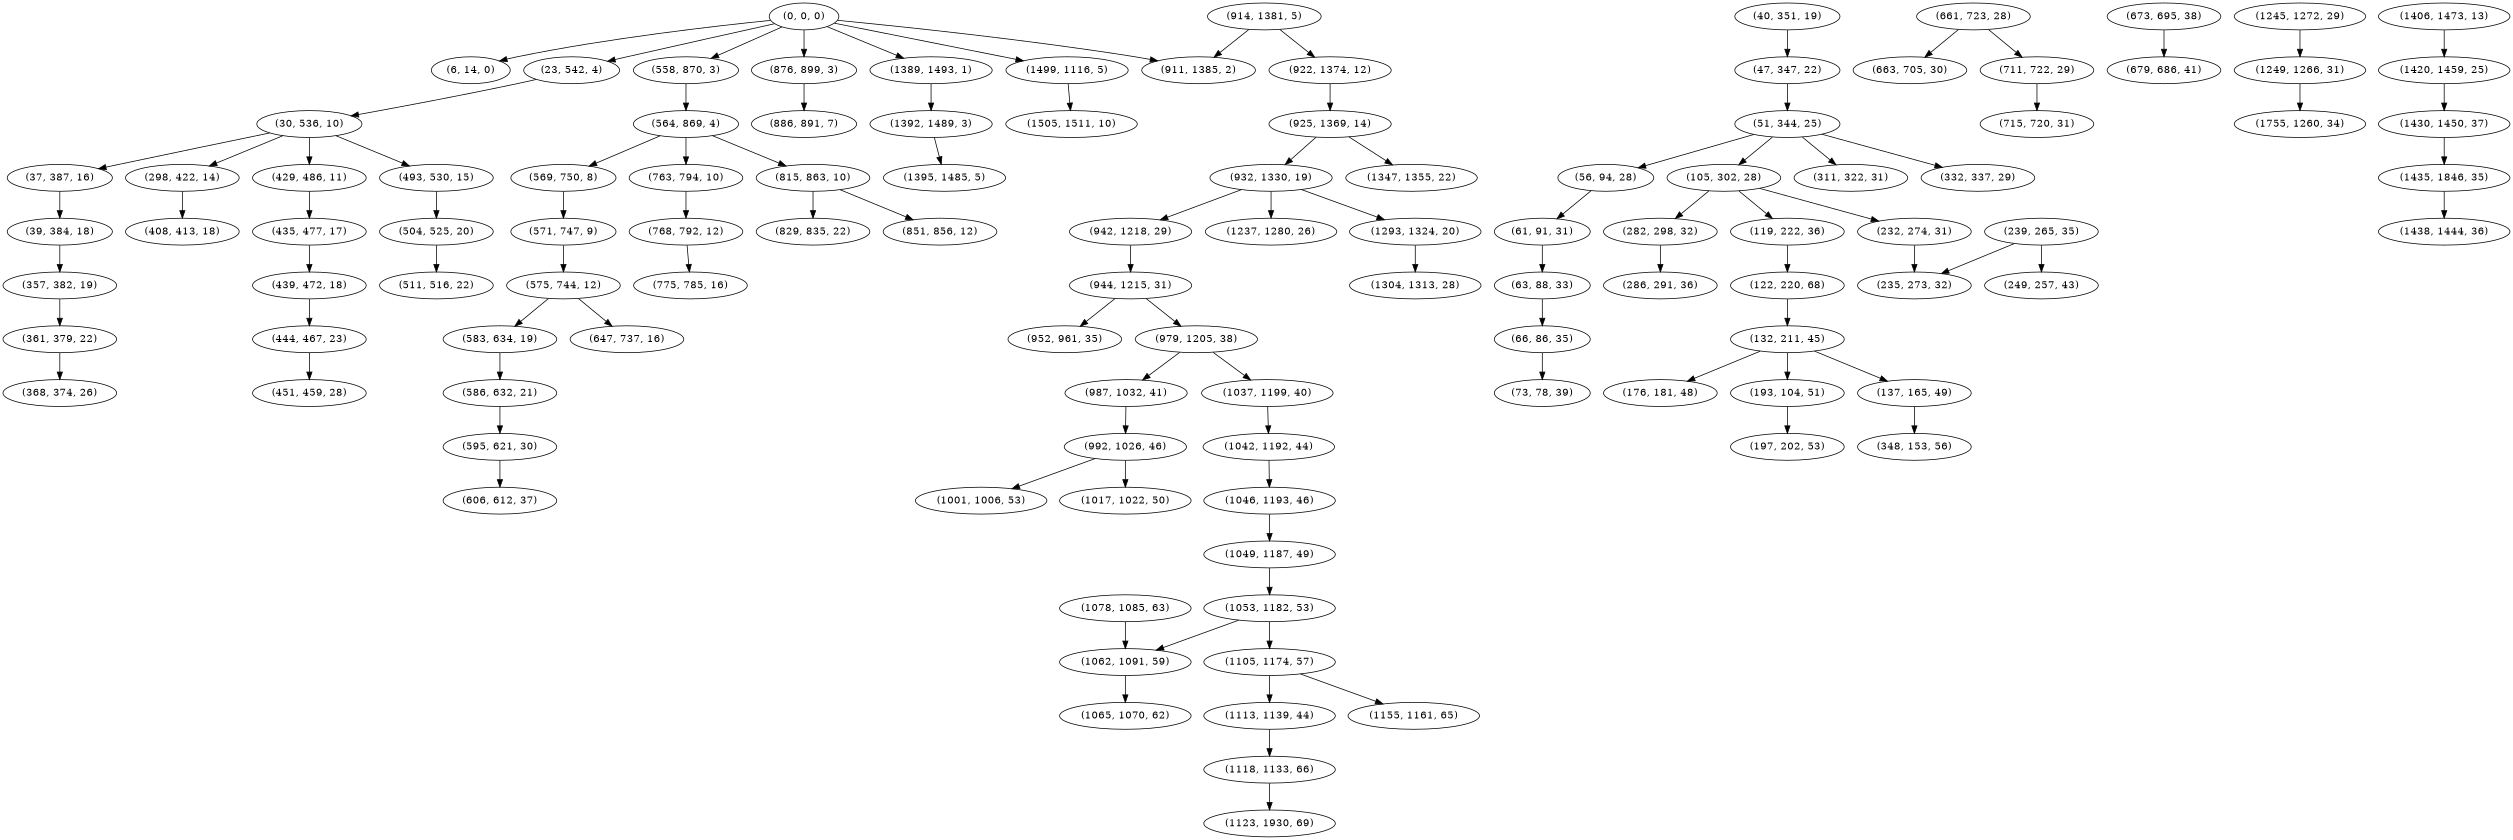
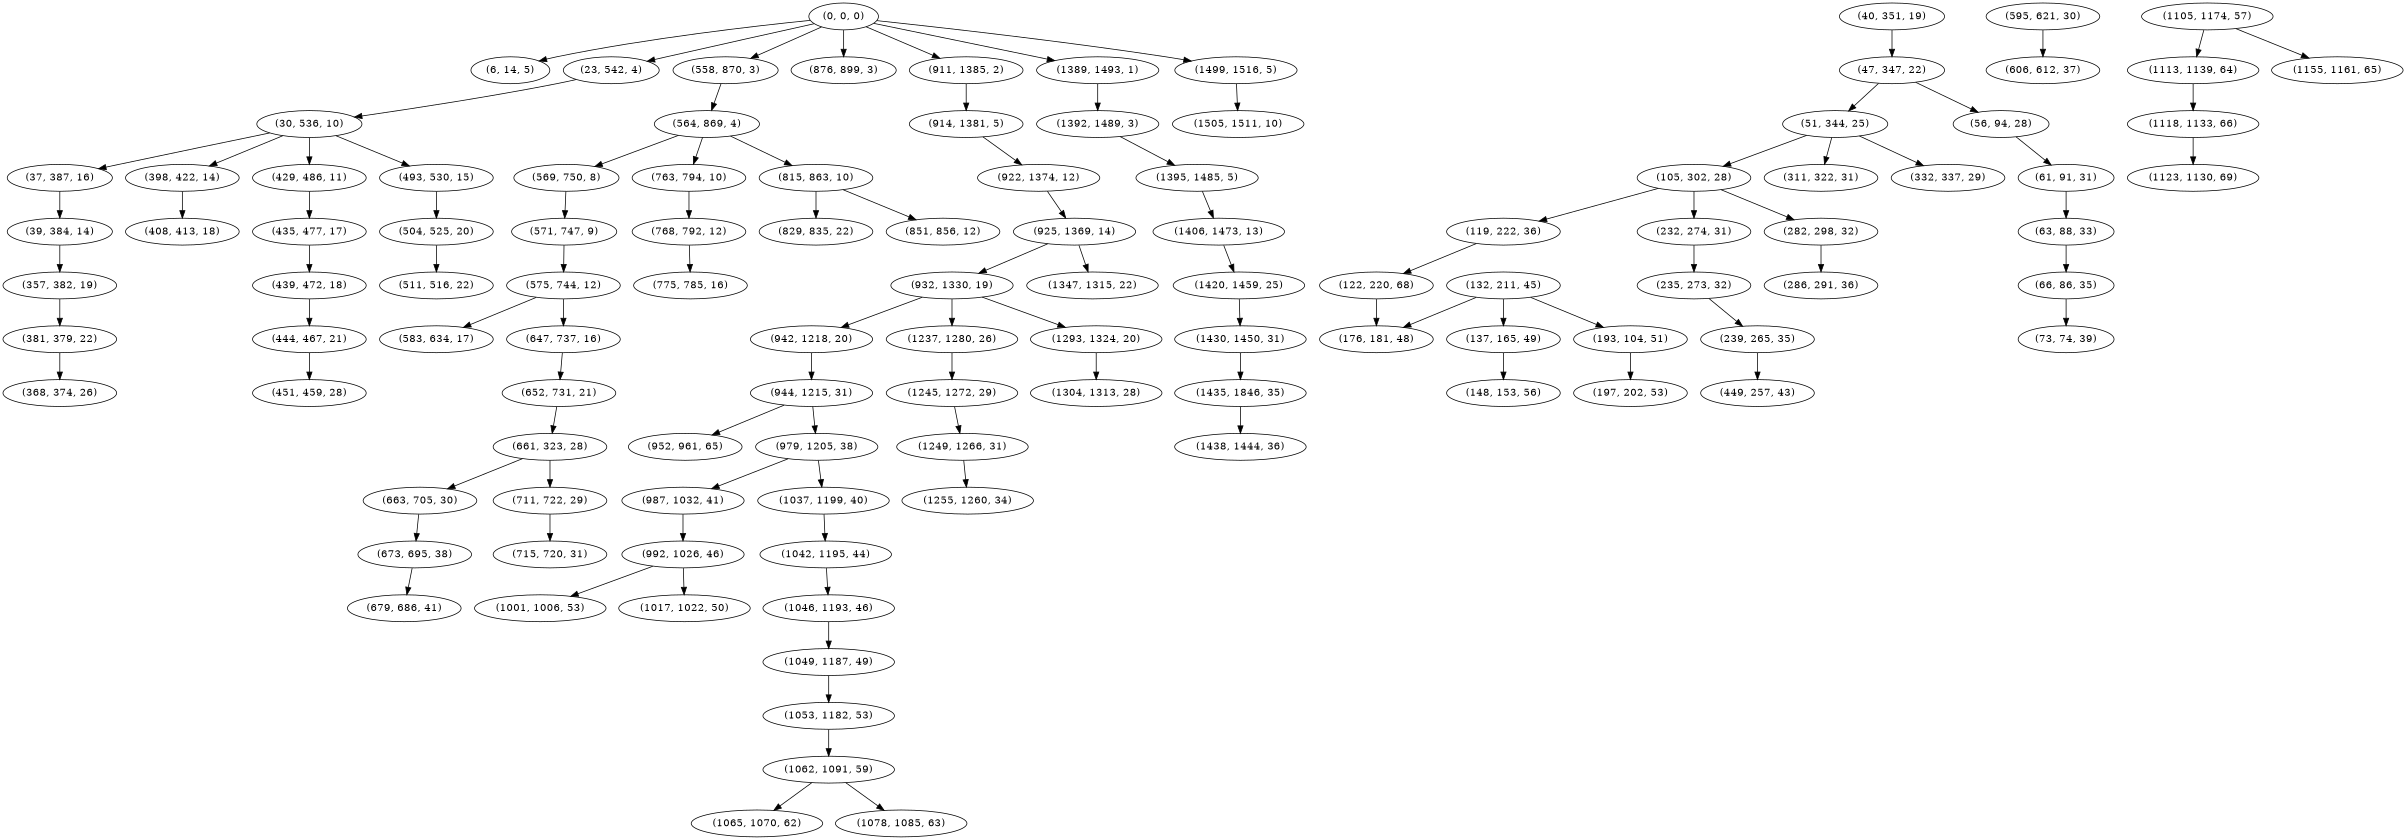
(1973, 16) -> (550, 447)
(1234, 41) -> (966, 93)
(471, 70) -> (510, 70)
(1067, 70) -> (1236, 70)
(804, 124) -> none
(2300, 124) -> (968, 501)
(2444, 124) -> (1240, 339)
(1700, 150) -> (1943, 96)
(182, 178) -> (182, 178)
(1412, 178) -> (1092, 285)
none -> (1206, 201)
(60, 232) -> (60, 232)
(1131, 232) -> (811, 339)
(1981, 257) -> (1723, 310)
(2041, 285) -> (1757, 393)
(1787, 309) -> (1376, 309)
(60, 339) -> (60, 339)
(309, 339) -> (309, 339)
(500, 339) -> (436, 339)
(1065, 339) -> (685, 447)
none -> (952, 362)
(500, 393) -> none
none -> (559, 393)
(1542, 393) -> (2066, 339)
(1269, 447) -> (826, 554)
(1914, 447) -> (1503, 393)
none -> (418, 524)
(1125, 631) -> (862, 794)
(1270, 631) -> none
(1270, 716) -> (2193, 70)
(1270, 823) -> (2193, 178)
